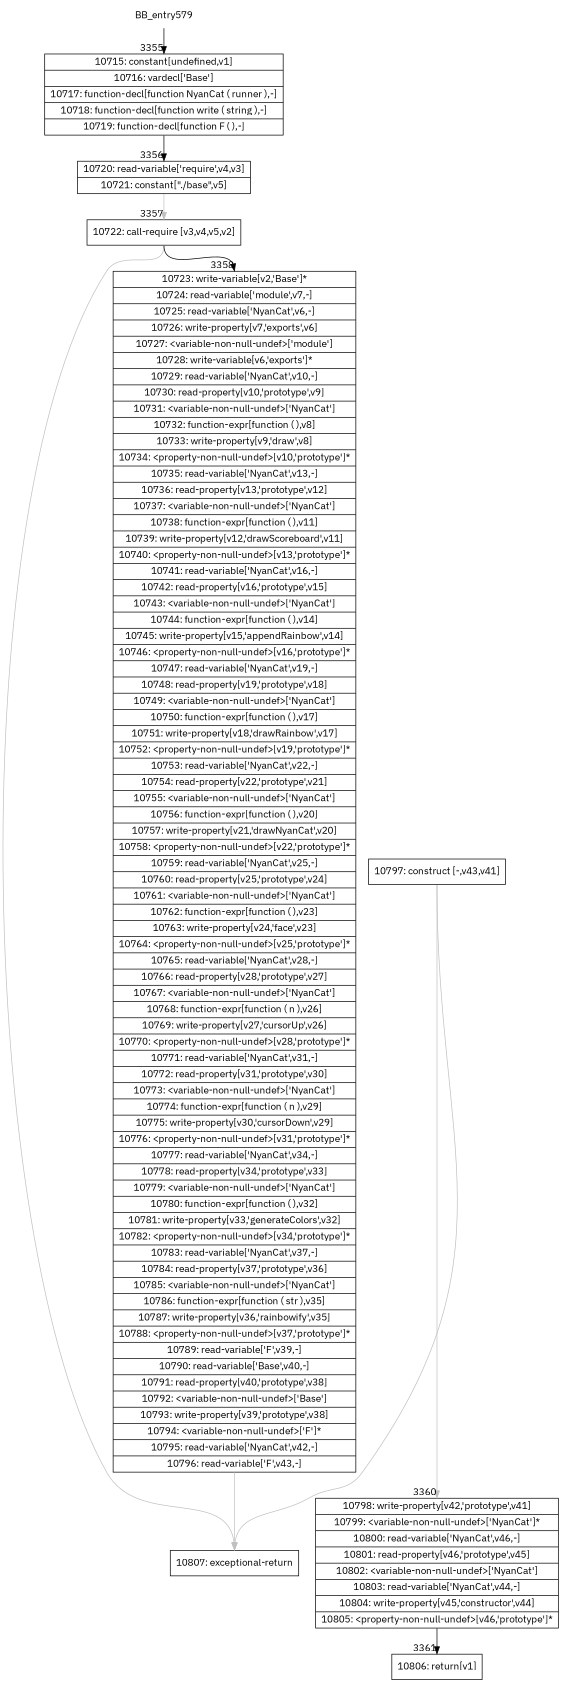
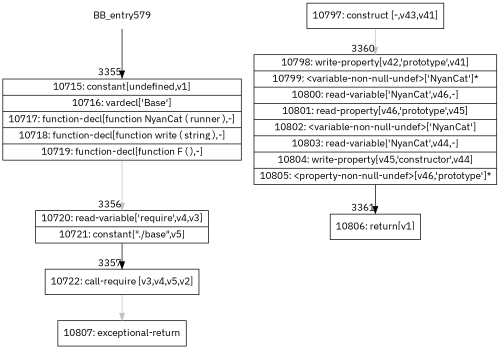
(164, 145) -> (122, 182)
(164, 203) -> (122, 253)
(234, 872) -> none
(453, 1265) -> none
